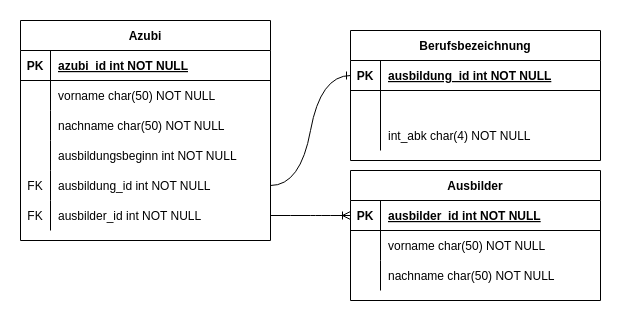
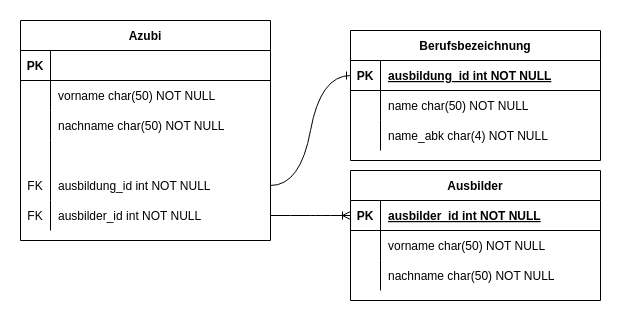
(161, 66) -> none
none -> (491, 106)
(462, 136) -> (467, 136)
(161, 156) -> none
